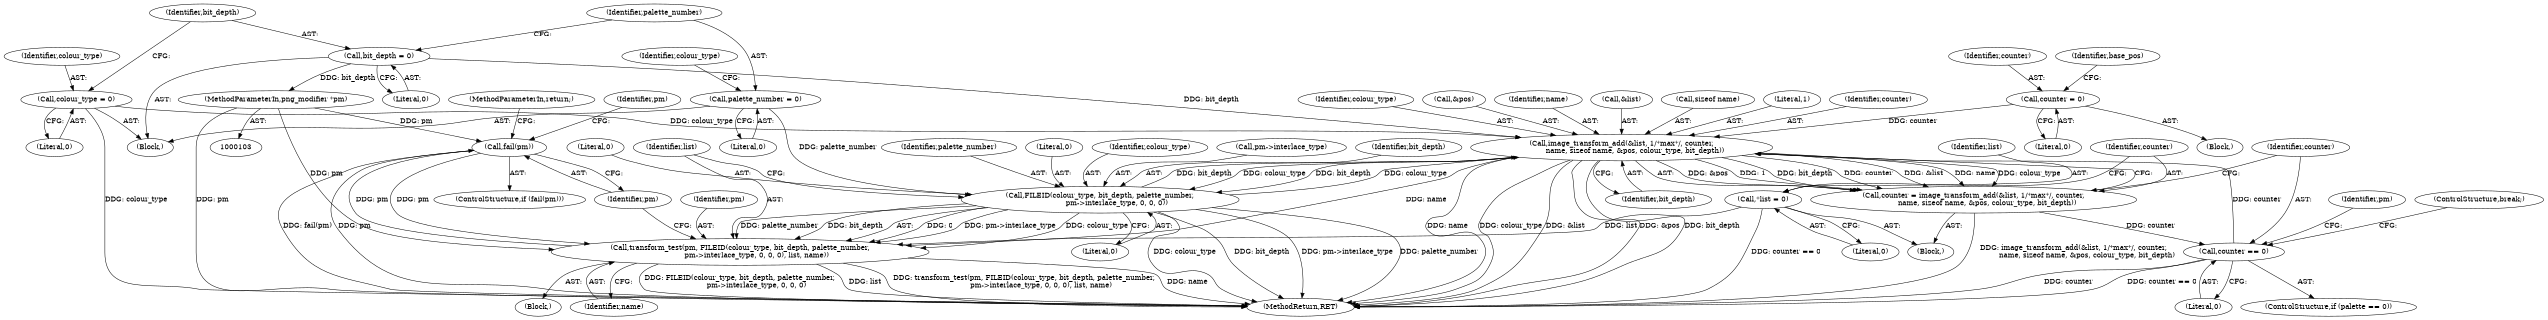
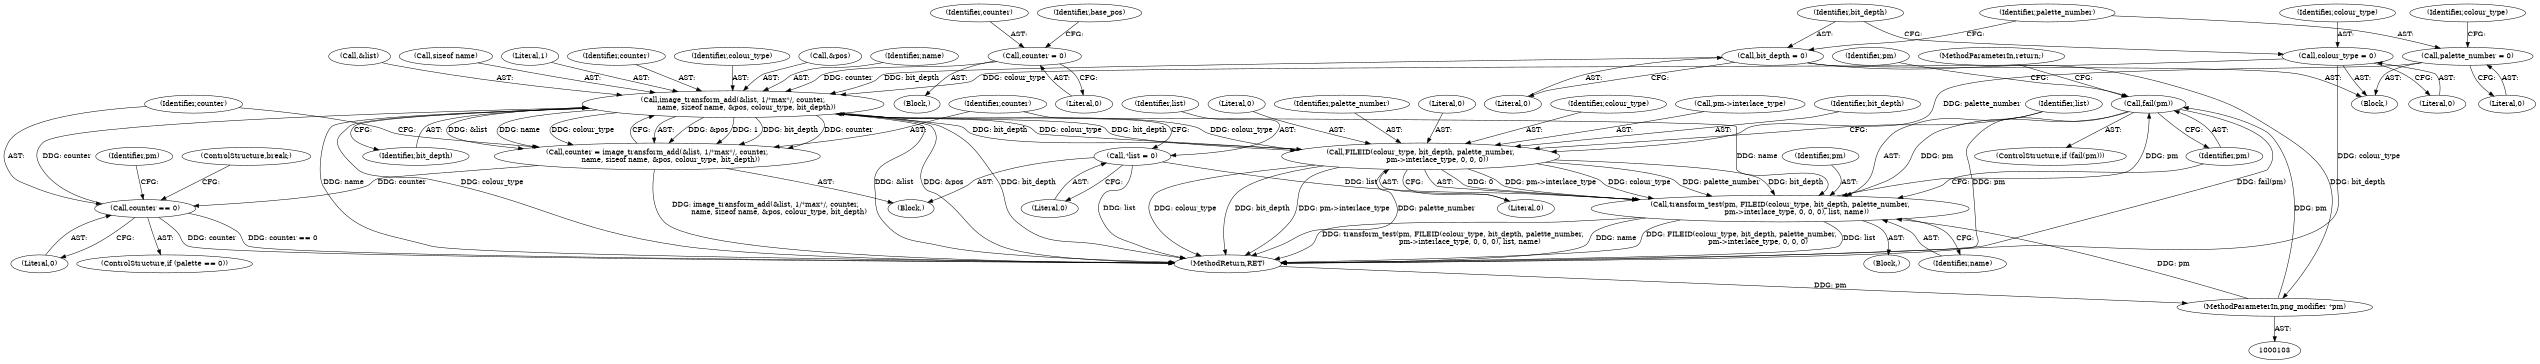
(1786, 252) -> (1119, 209)
(316, 288) -> (1731, 285)
